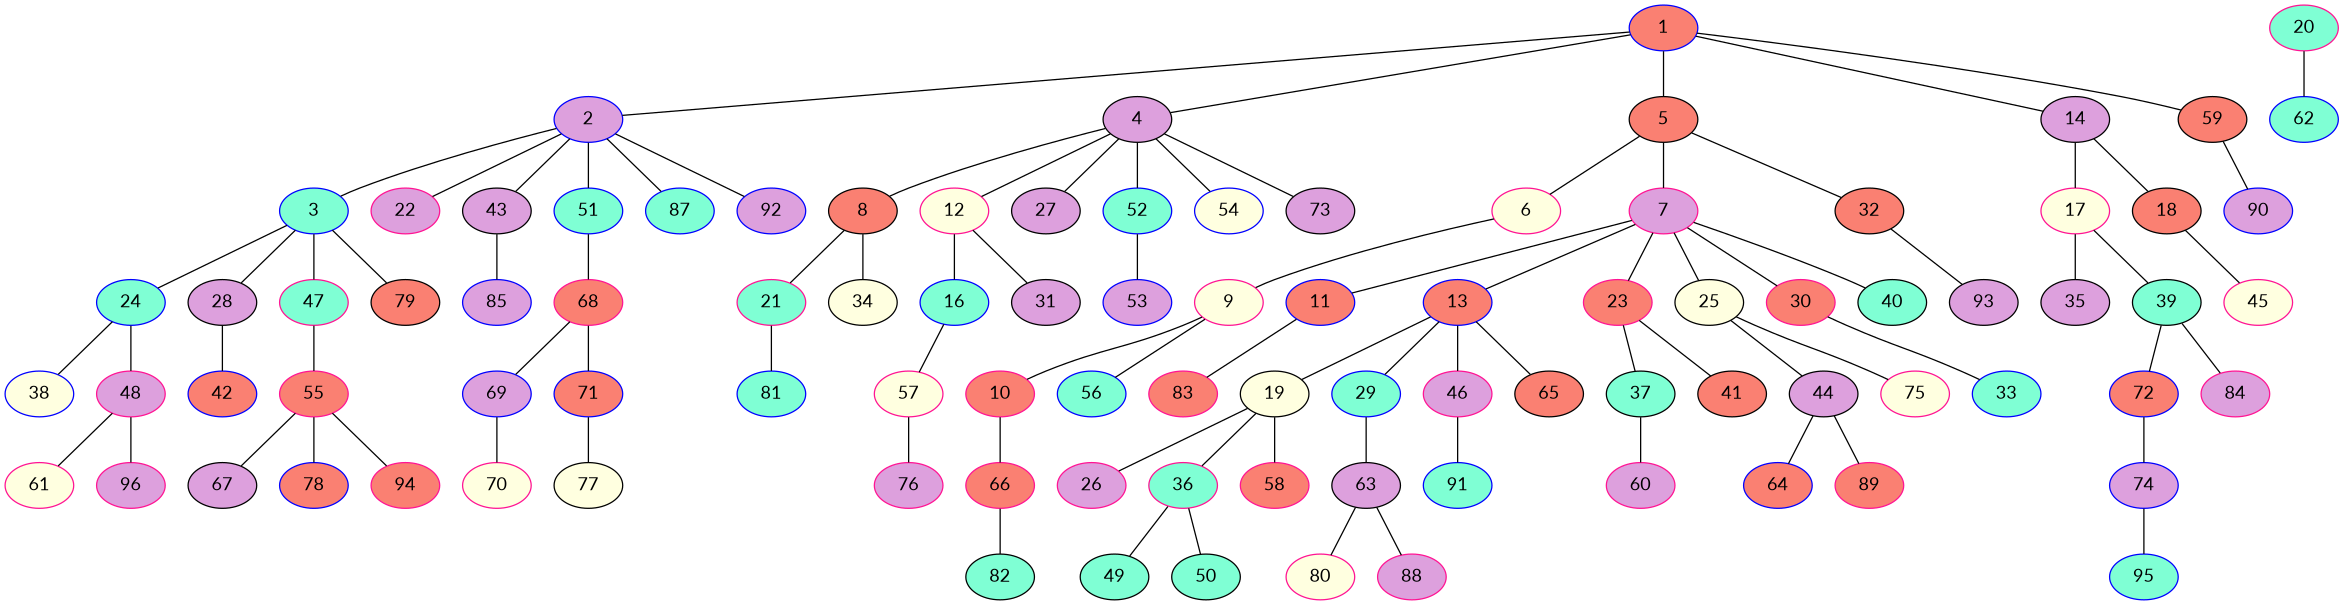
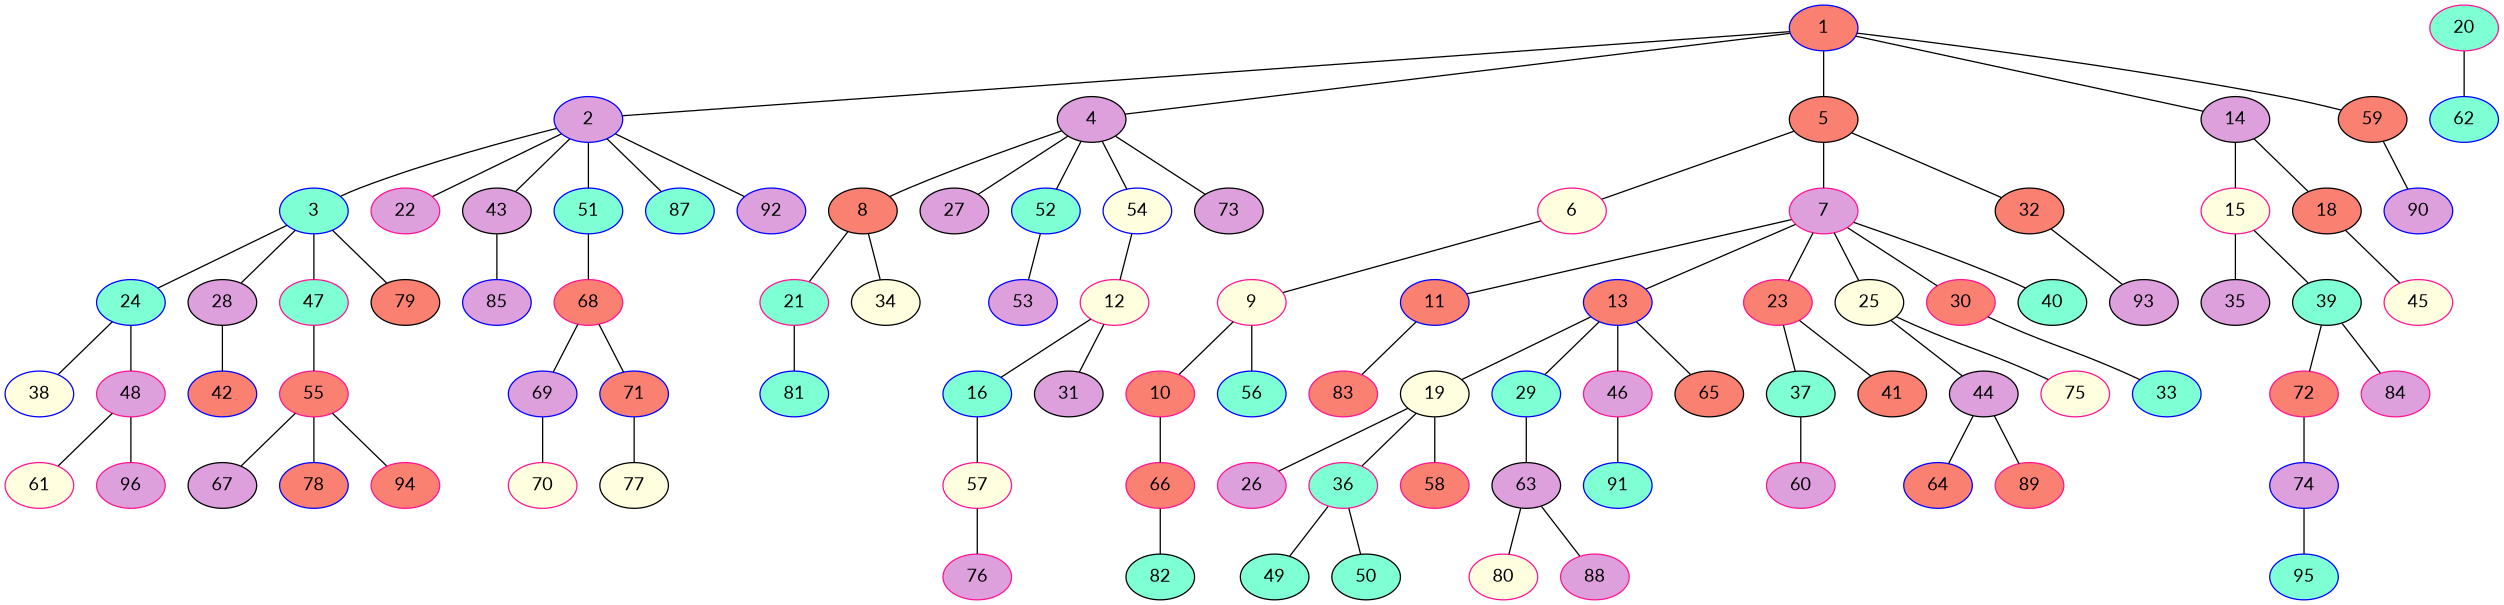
(1046, 165) -> (1126, 257)
(2075, 211) -> (2235, 211)
(2144, 394) -> (2304, 394)
